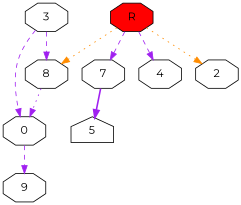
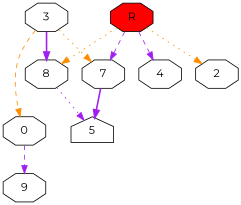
(47, 42) -> (47, 42)
none -> (72, 43)
(16, 67) -> (16, 67)
(37, 99) -> (68, 101)
